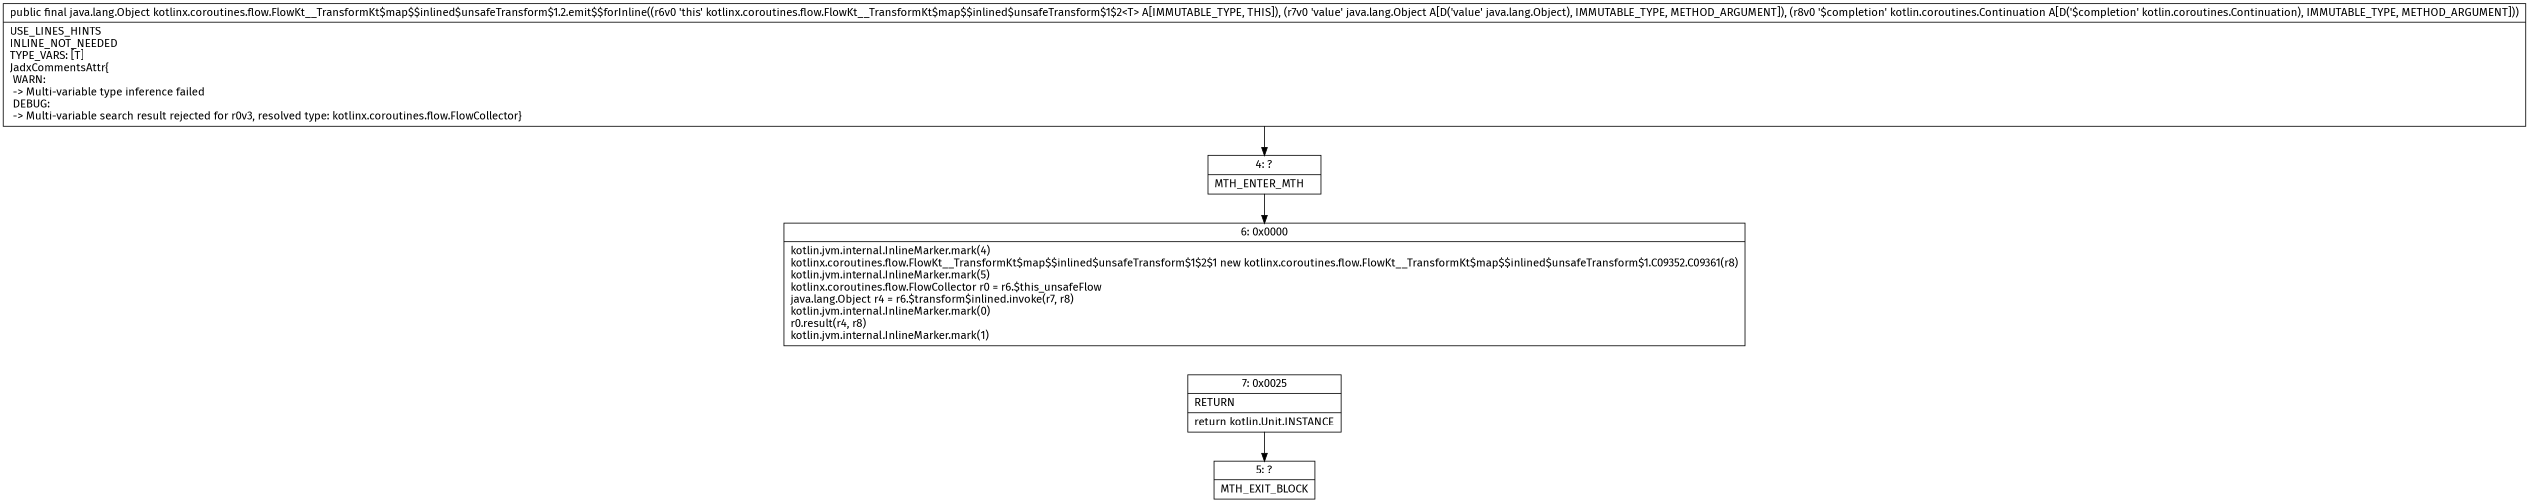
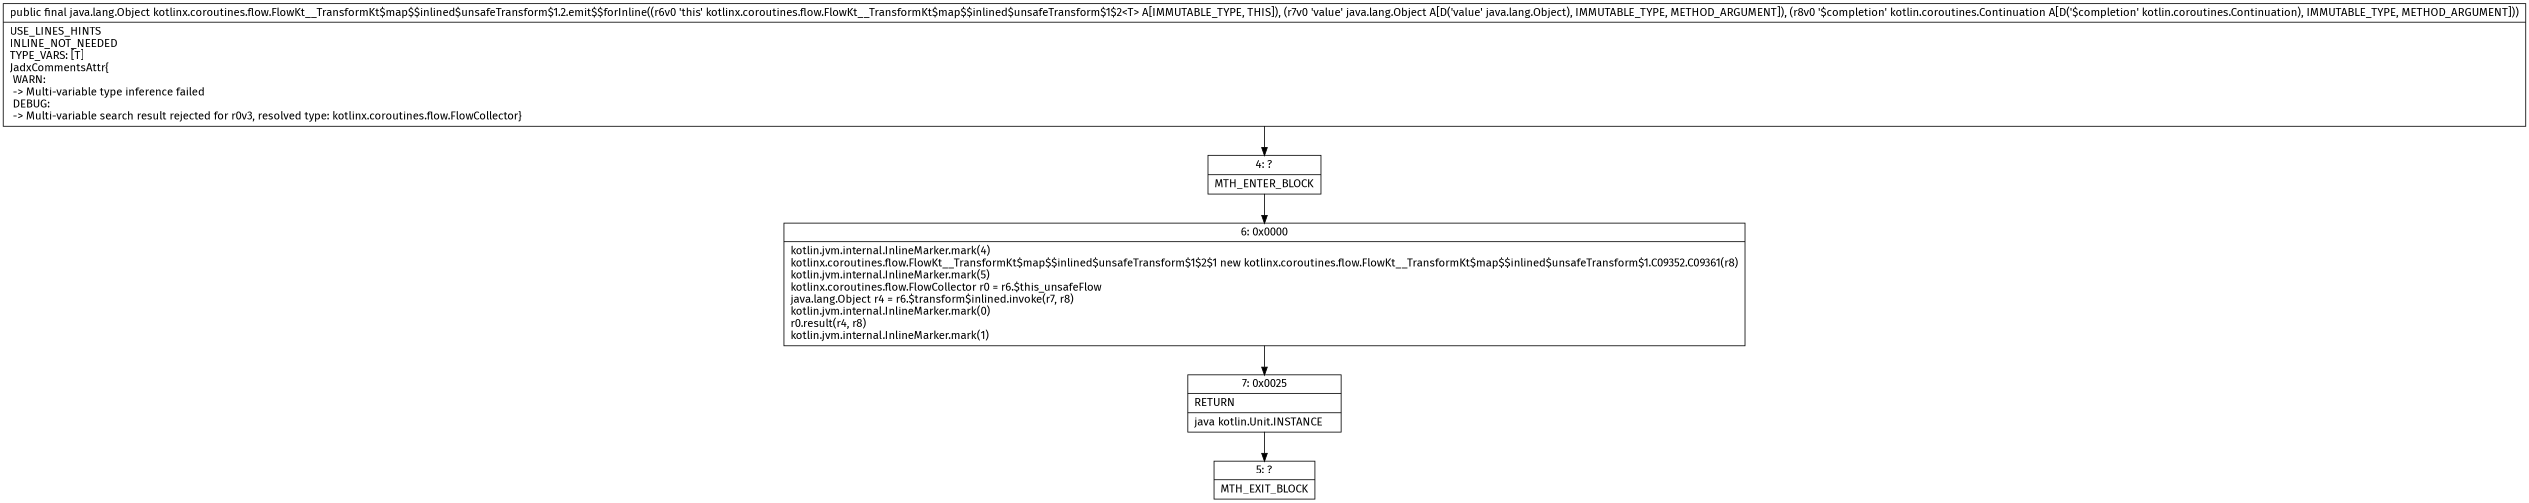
(1260, 184) -> (1264, 184)
none -> (1264, 356)
(1264, 422) -> (1259, 422)
